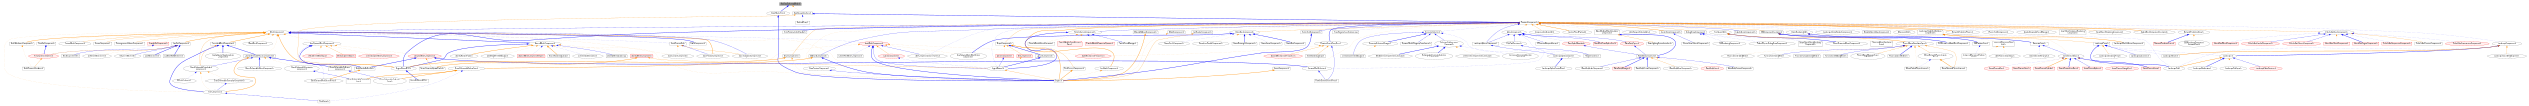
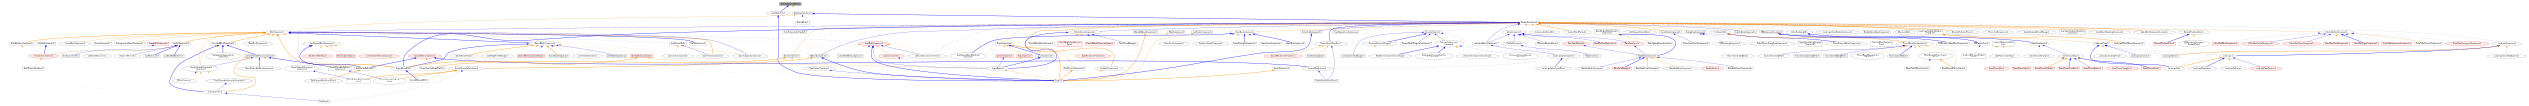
(2039, 44) -> (2039, 44)
(1647, 63) -> (1647, 63)
